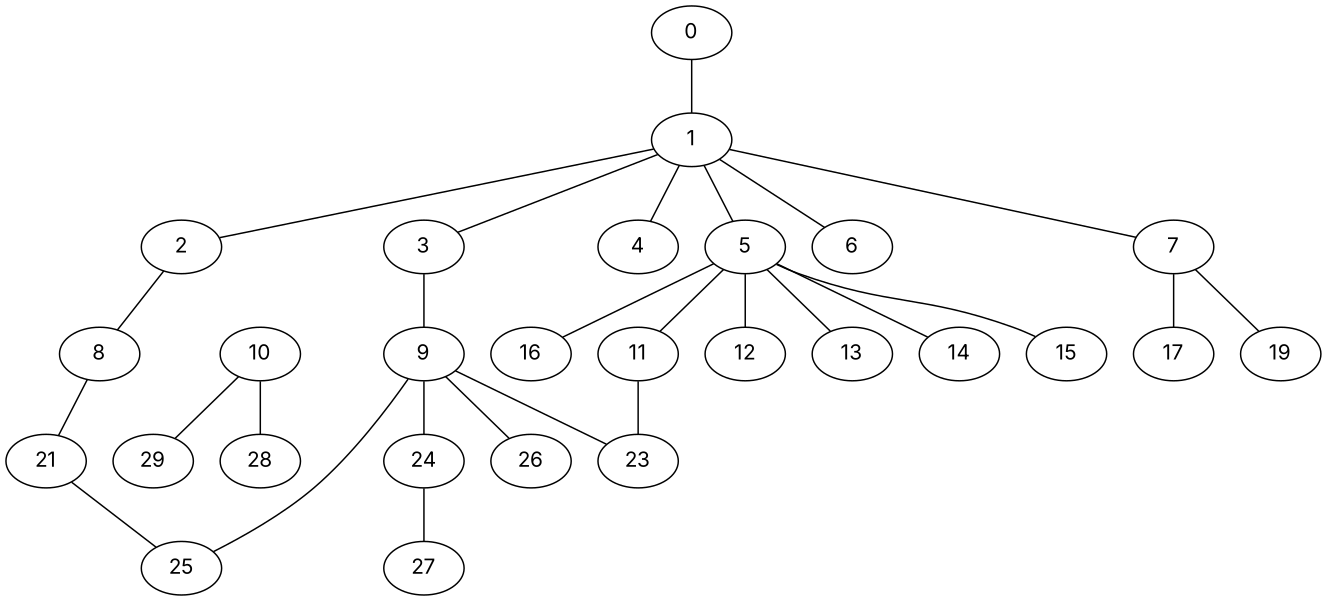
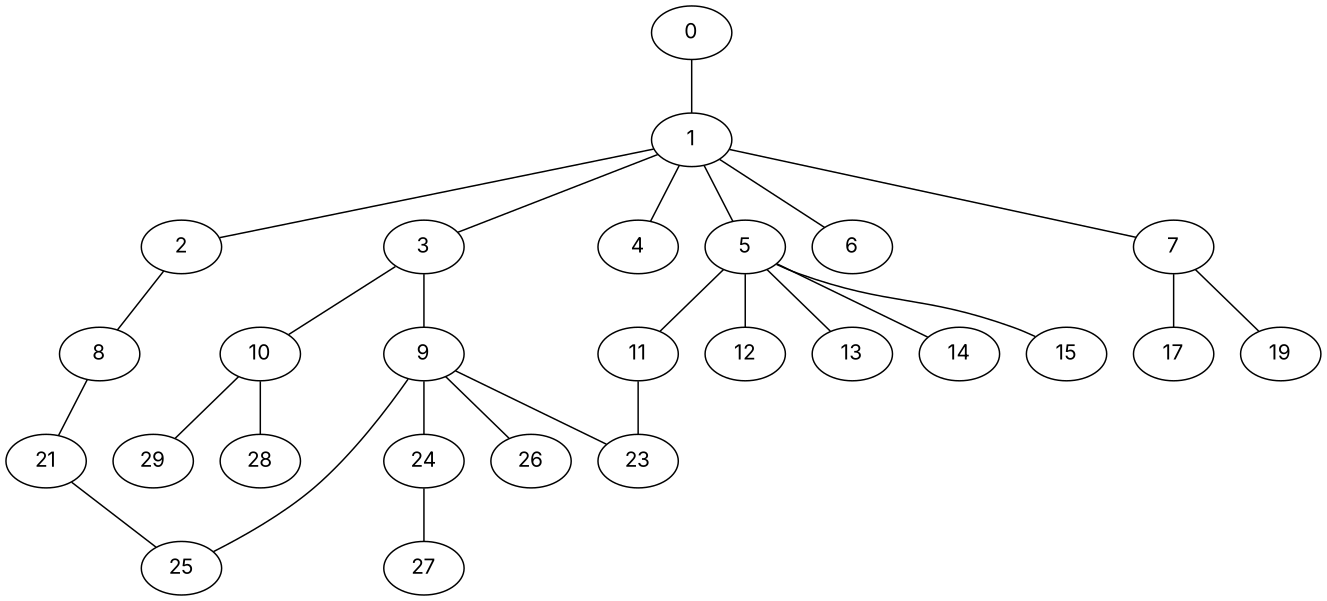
none -> (342, 301)
(531, 354) -> none
